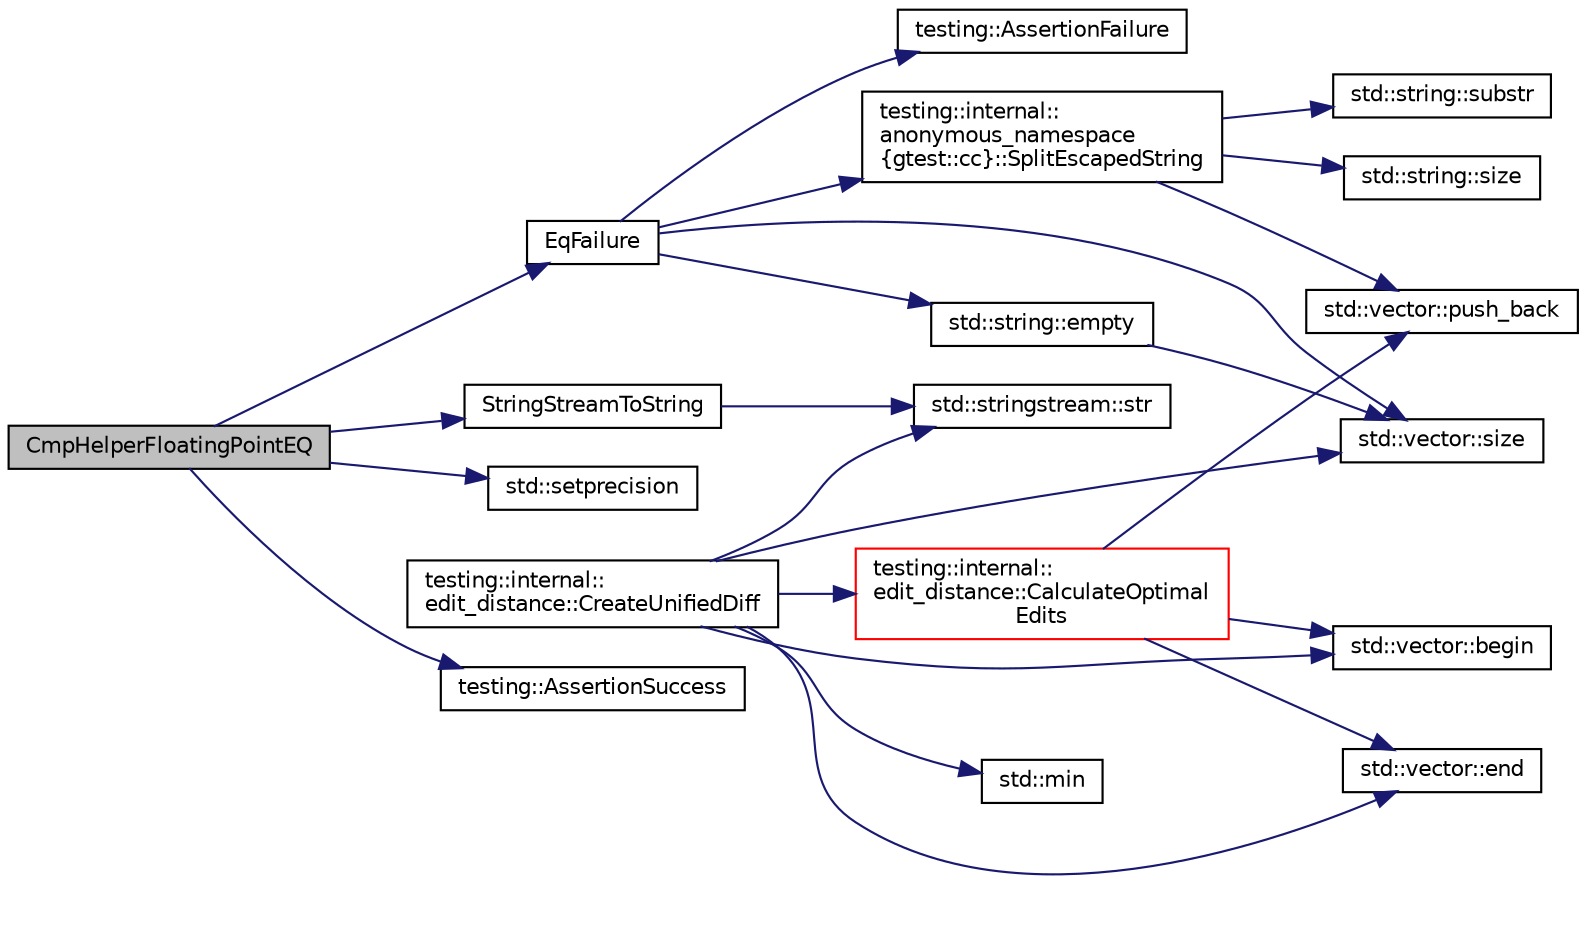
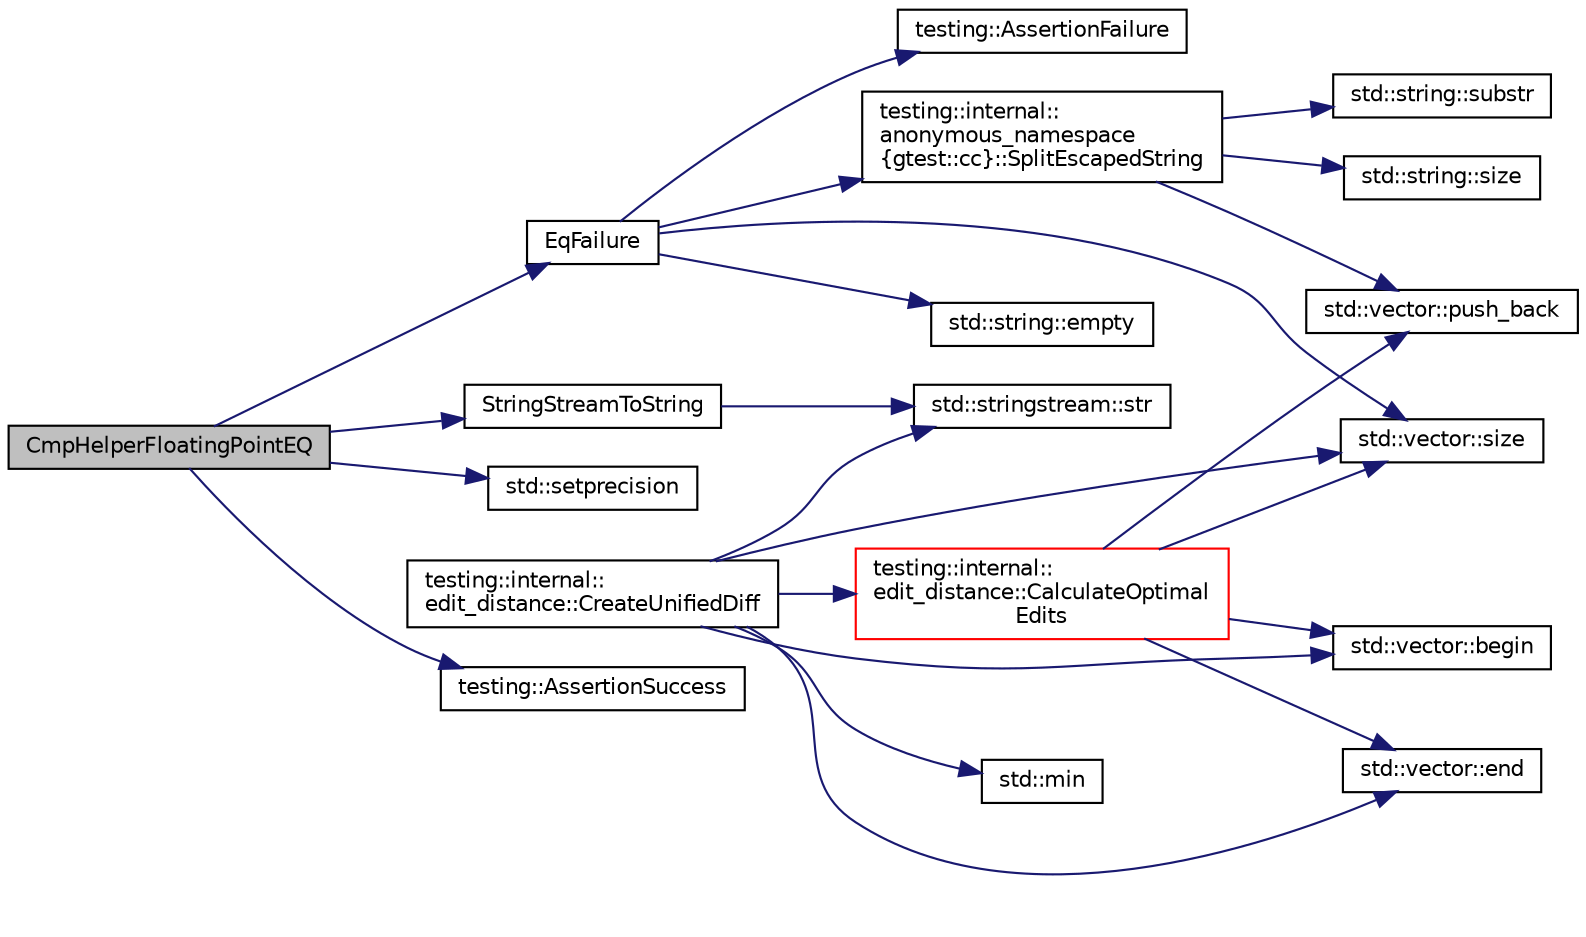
(1258, 374) -> (1262, 510)
